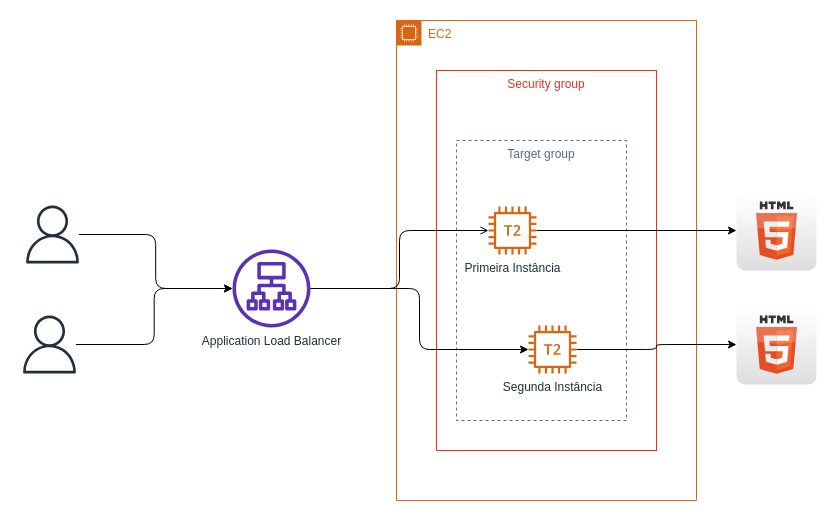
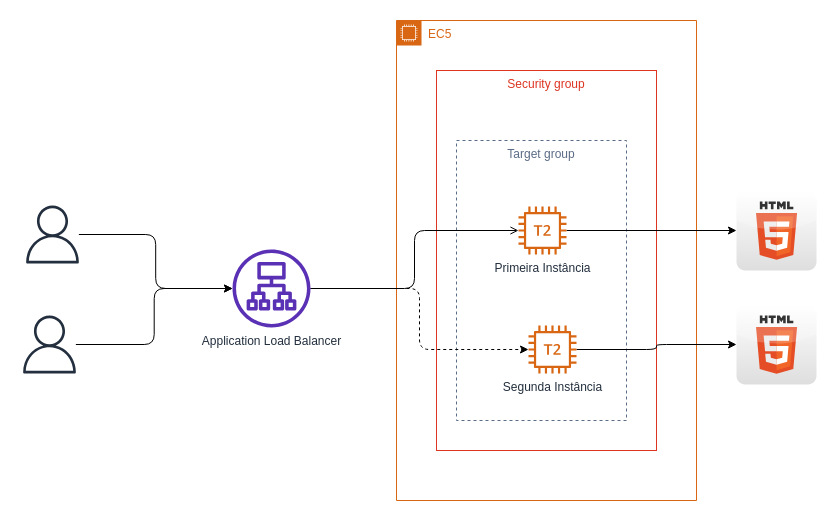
(439, 35) -> (439, 35)
(513, 231) -> (543, 231)
(446, 350) -> (446, 350)
